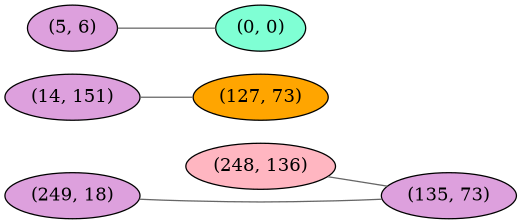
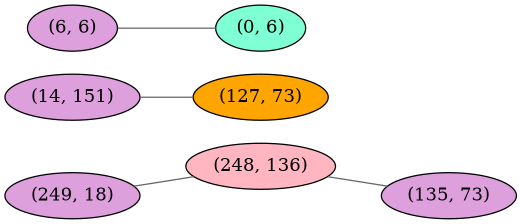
(72, 28) -> (72, 28)
(261, 28) -> (261, 28)
(261, 202) -> (164, 181)
